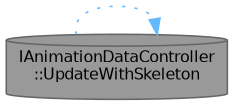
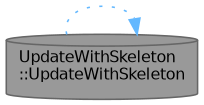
(117, 67) -> (102, 67)
